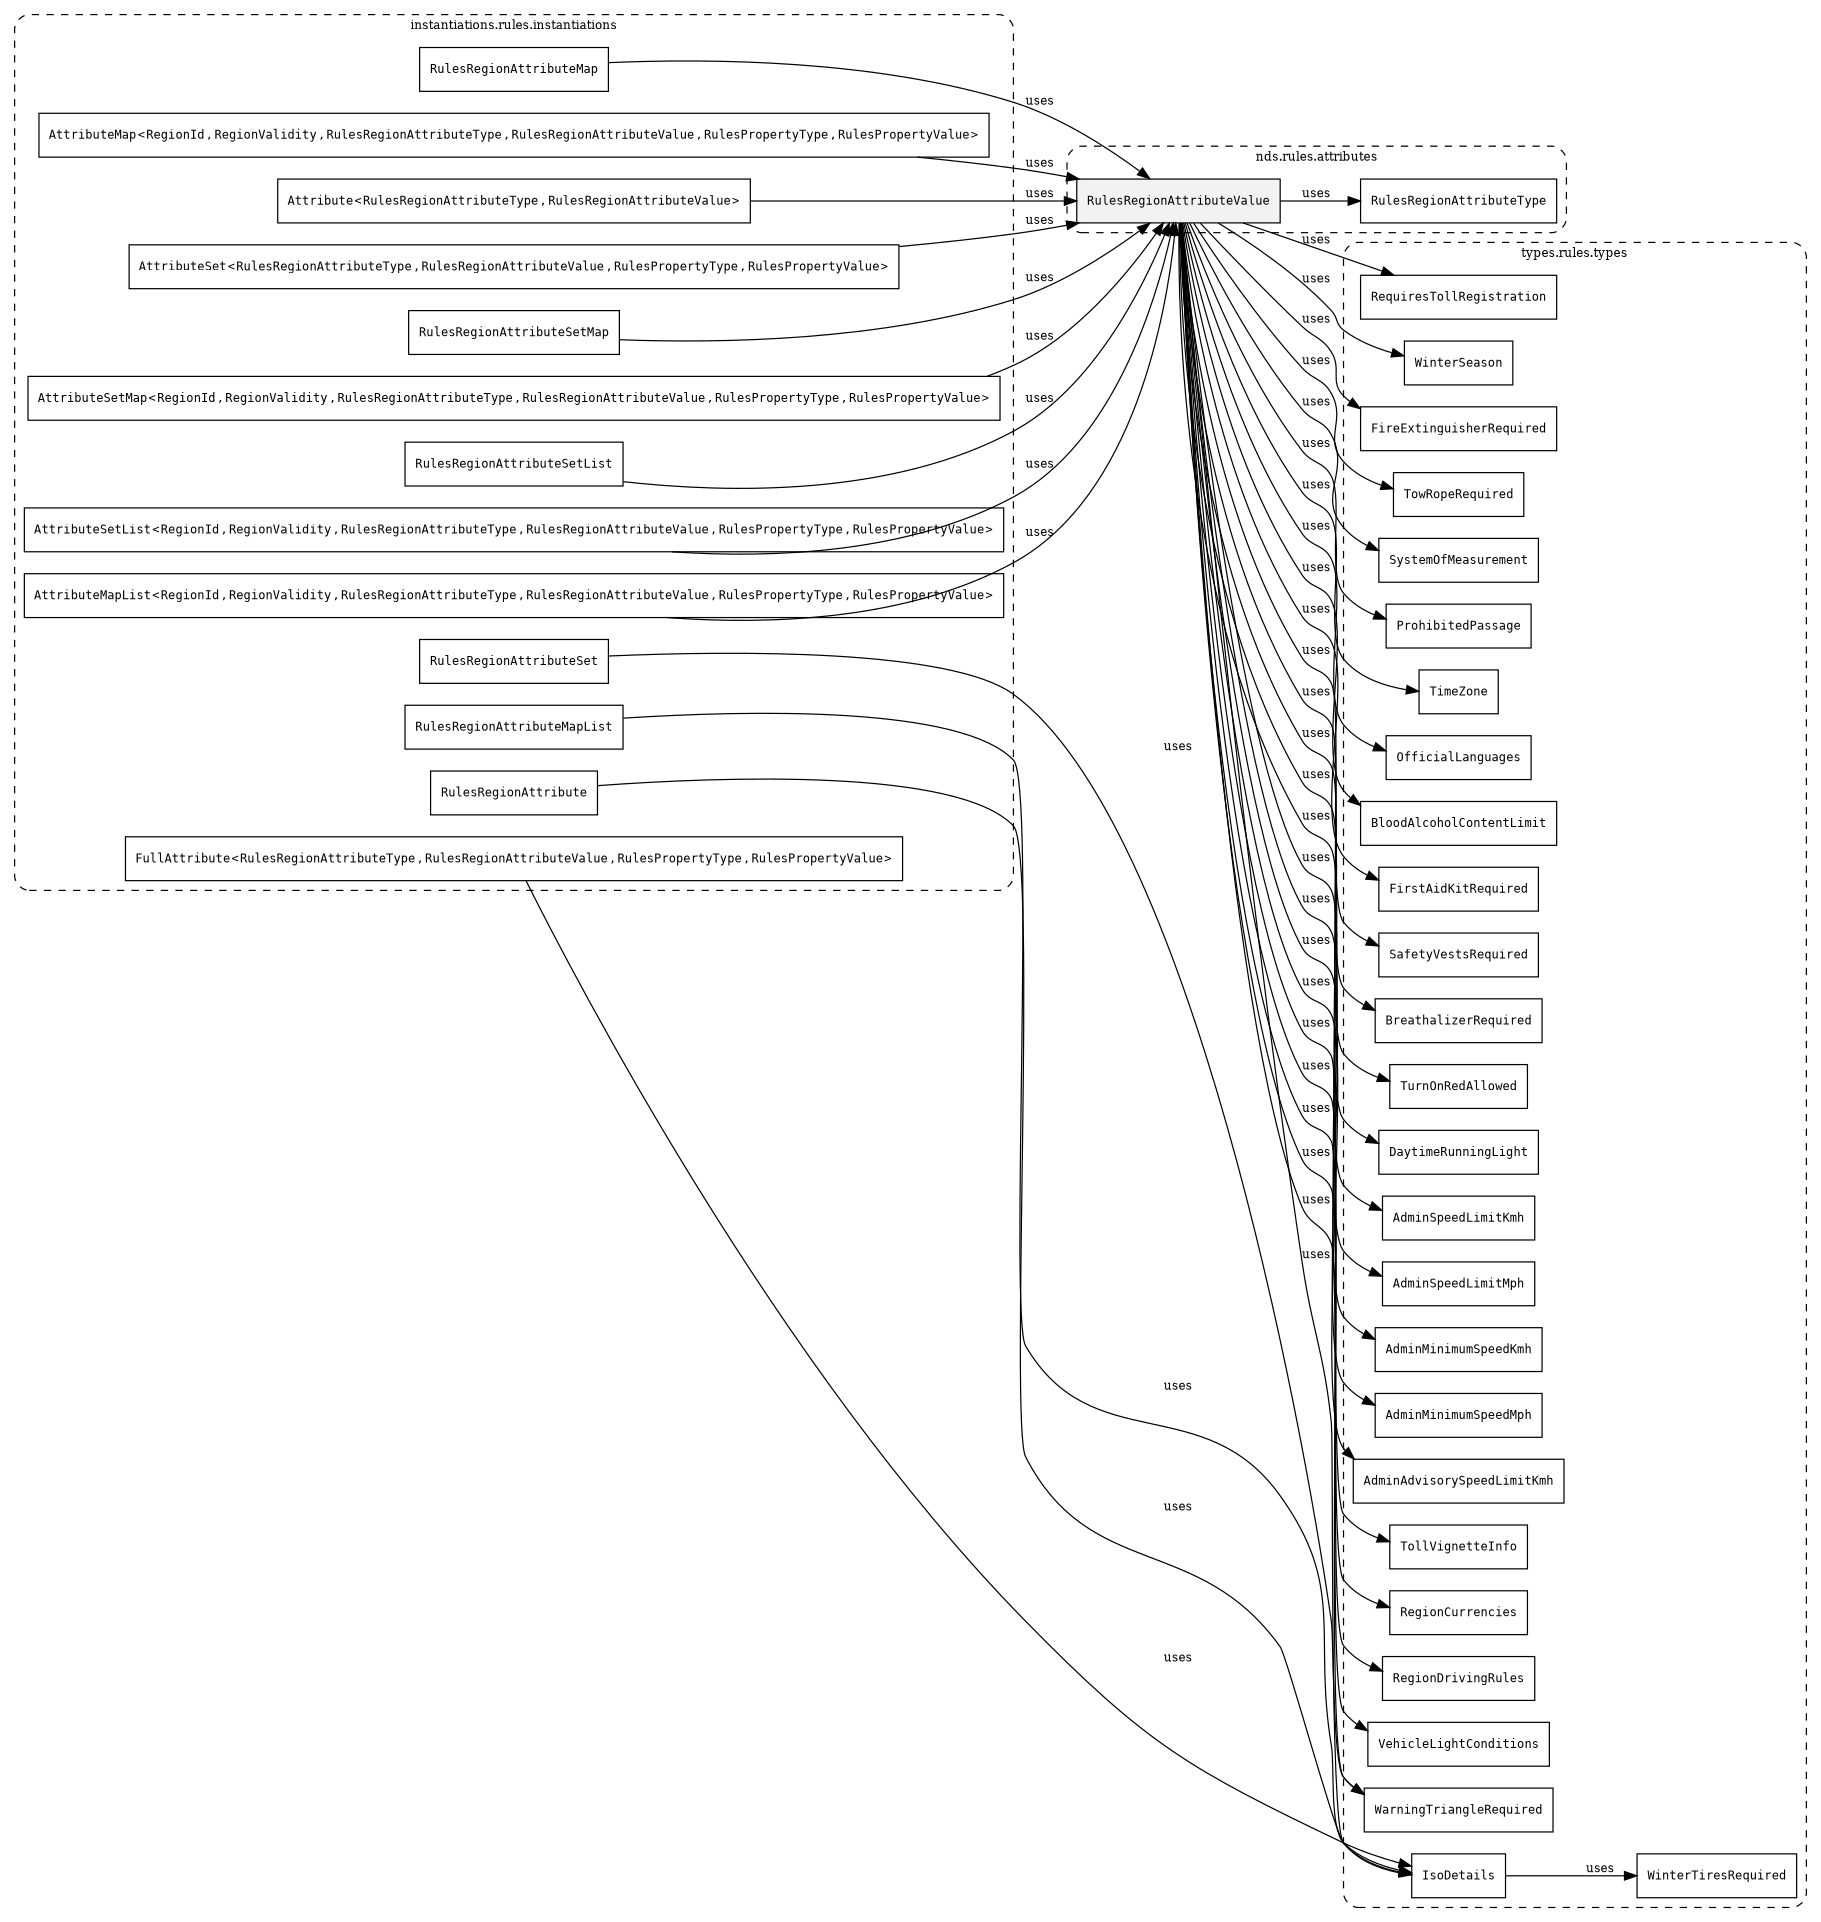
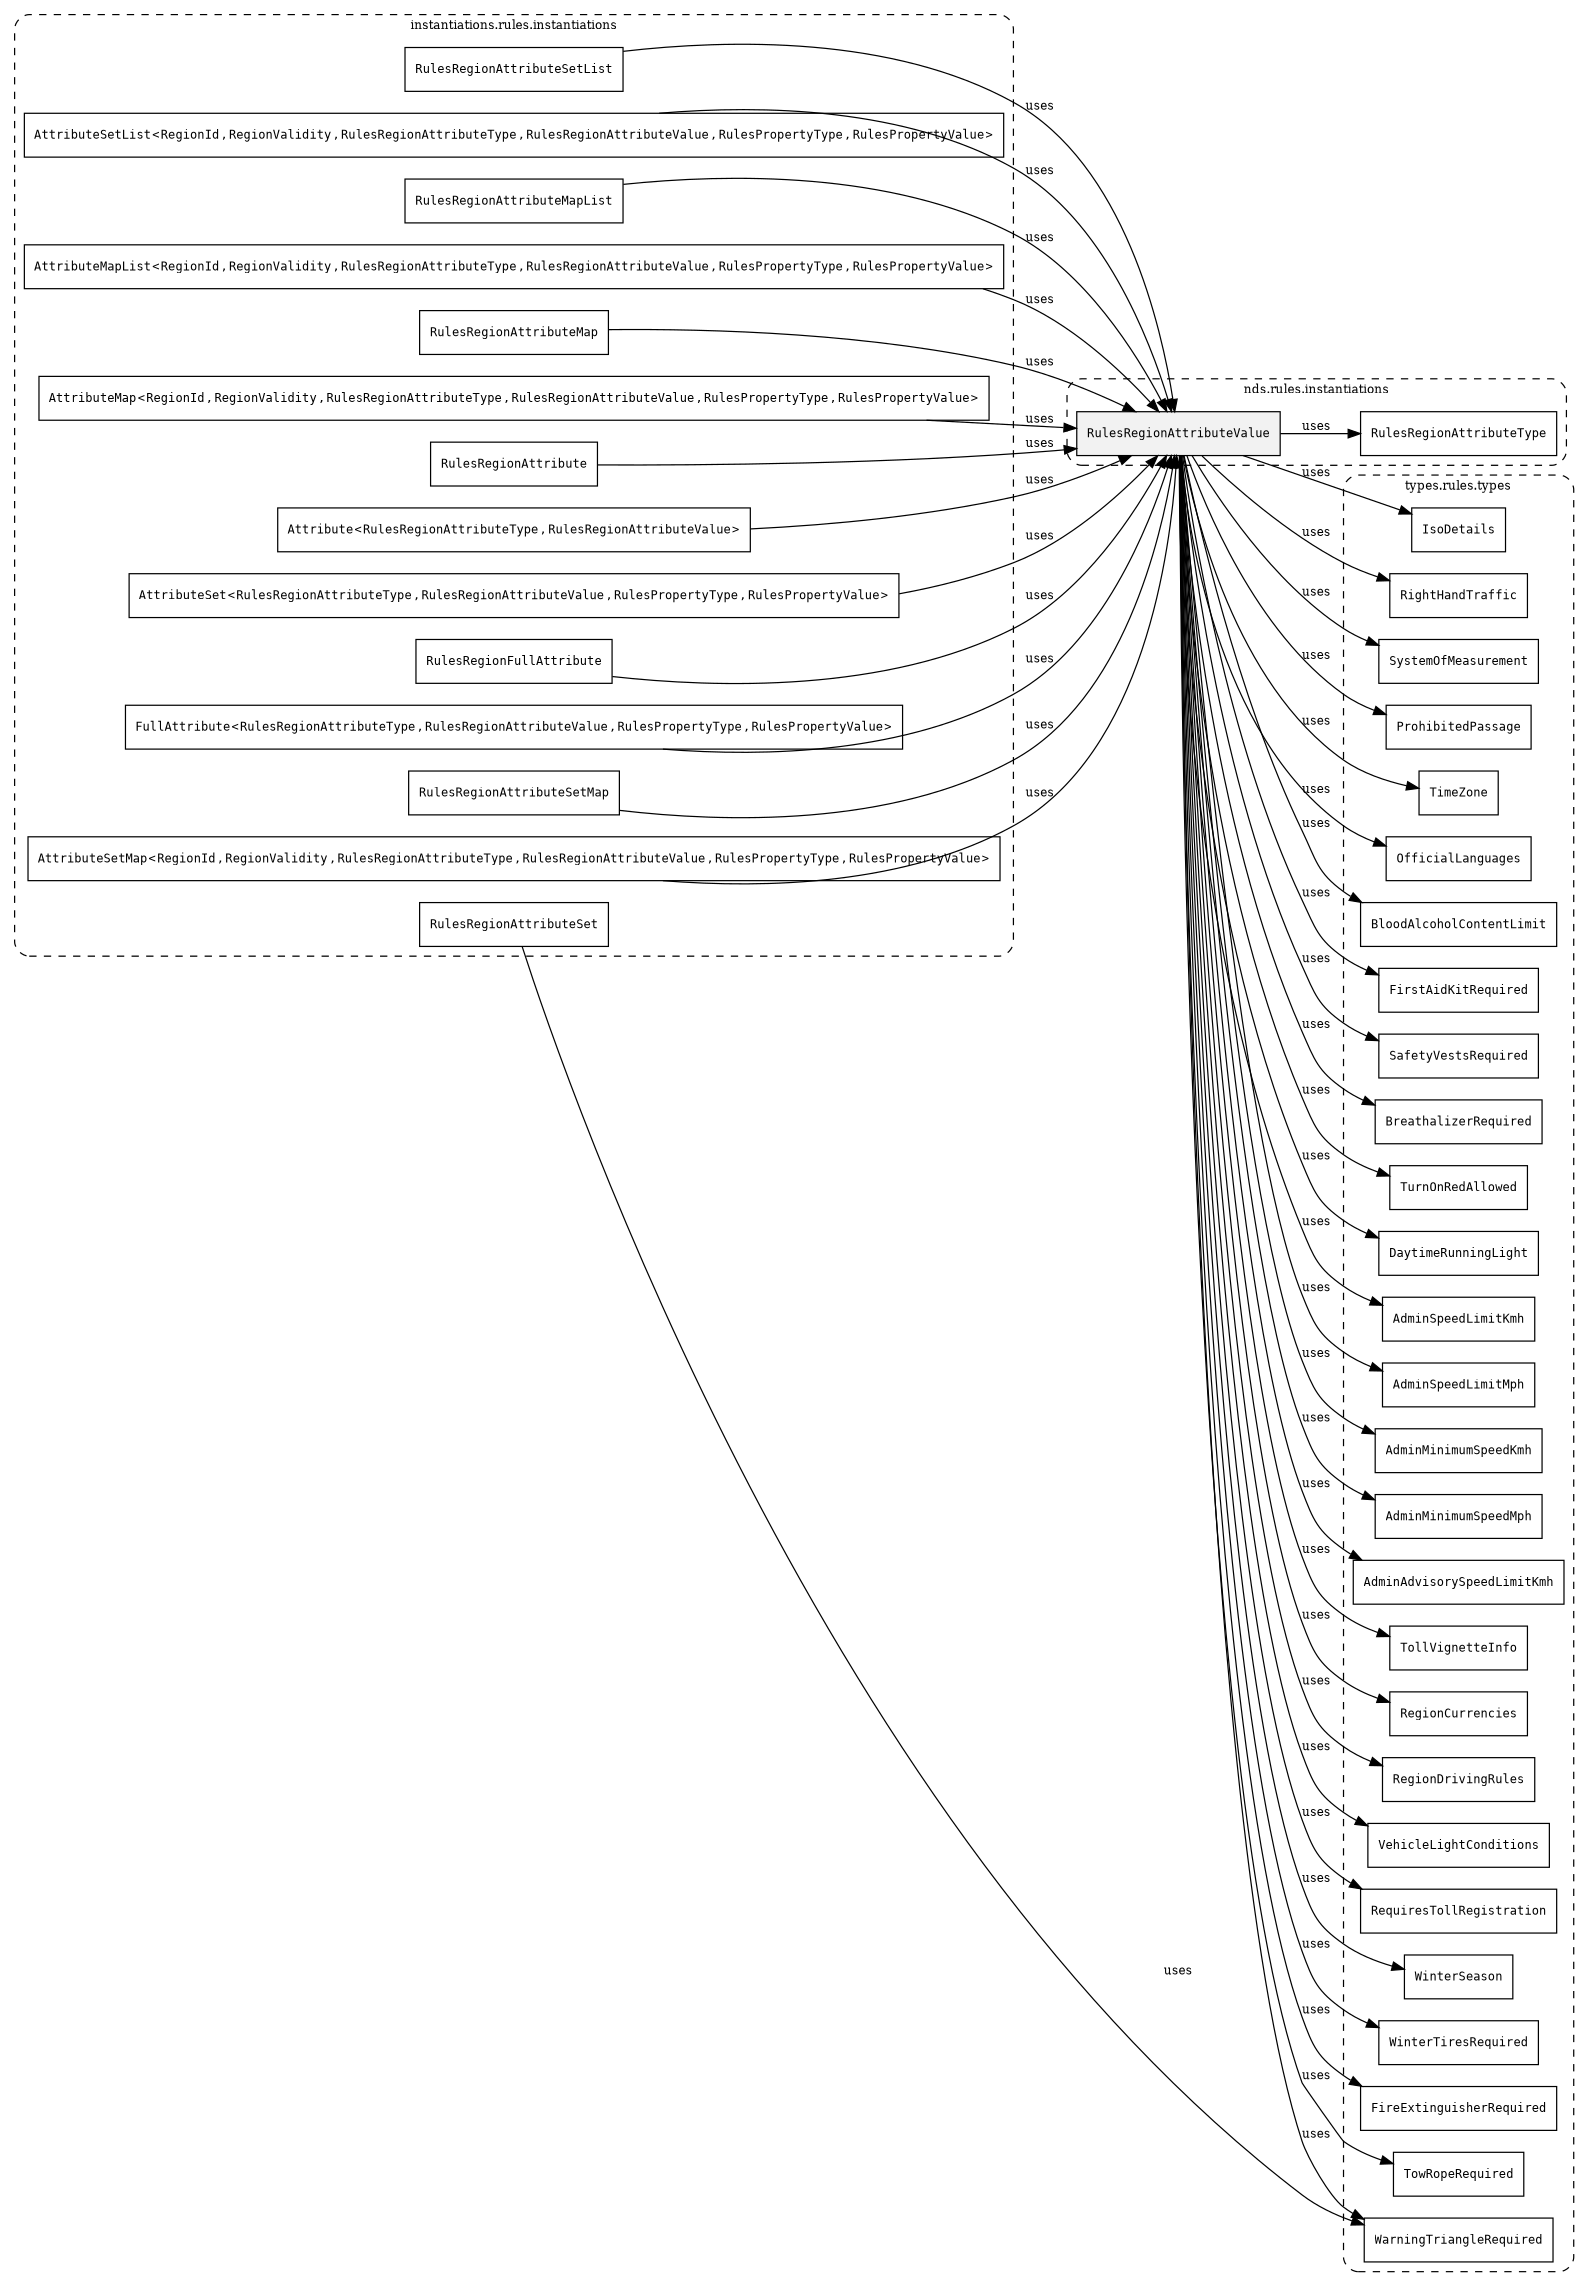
(1317, 158) -> (1317, 390)
none -> (1459, 596)
none -> (514, 661)
(1051, 1379) -> (933, 203)
(1021, 1391) -> (831, 462)
(881, 1452) -> (978, 711)
(1565, 1876) -> (1244, 1657)
